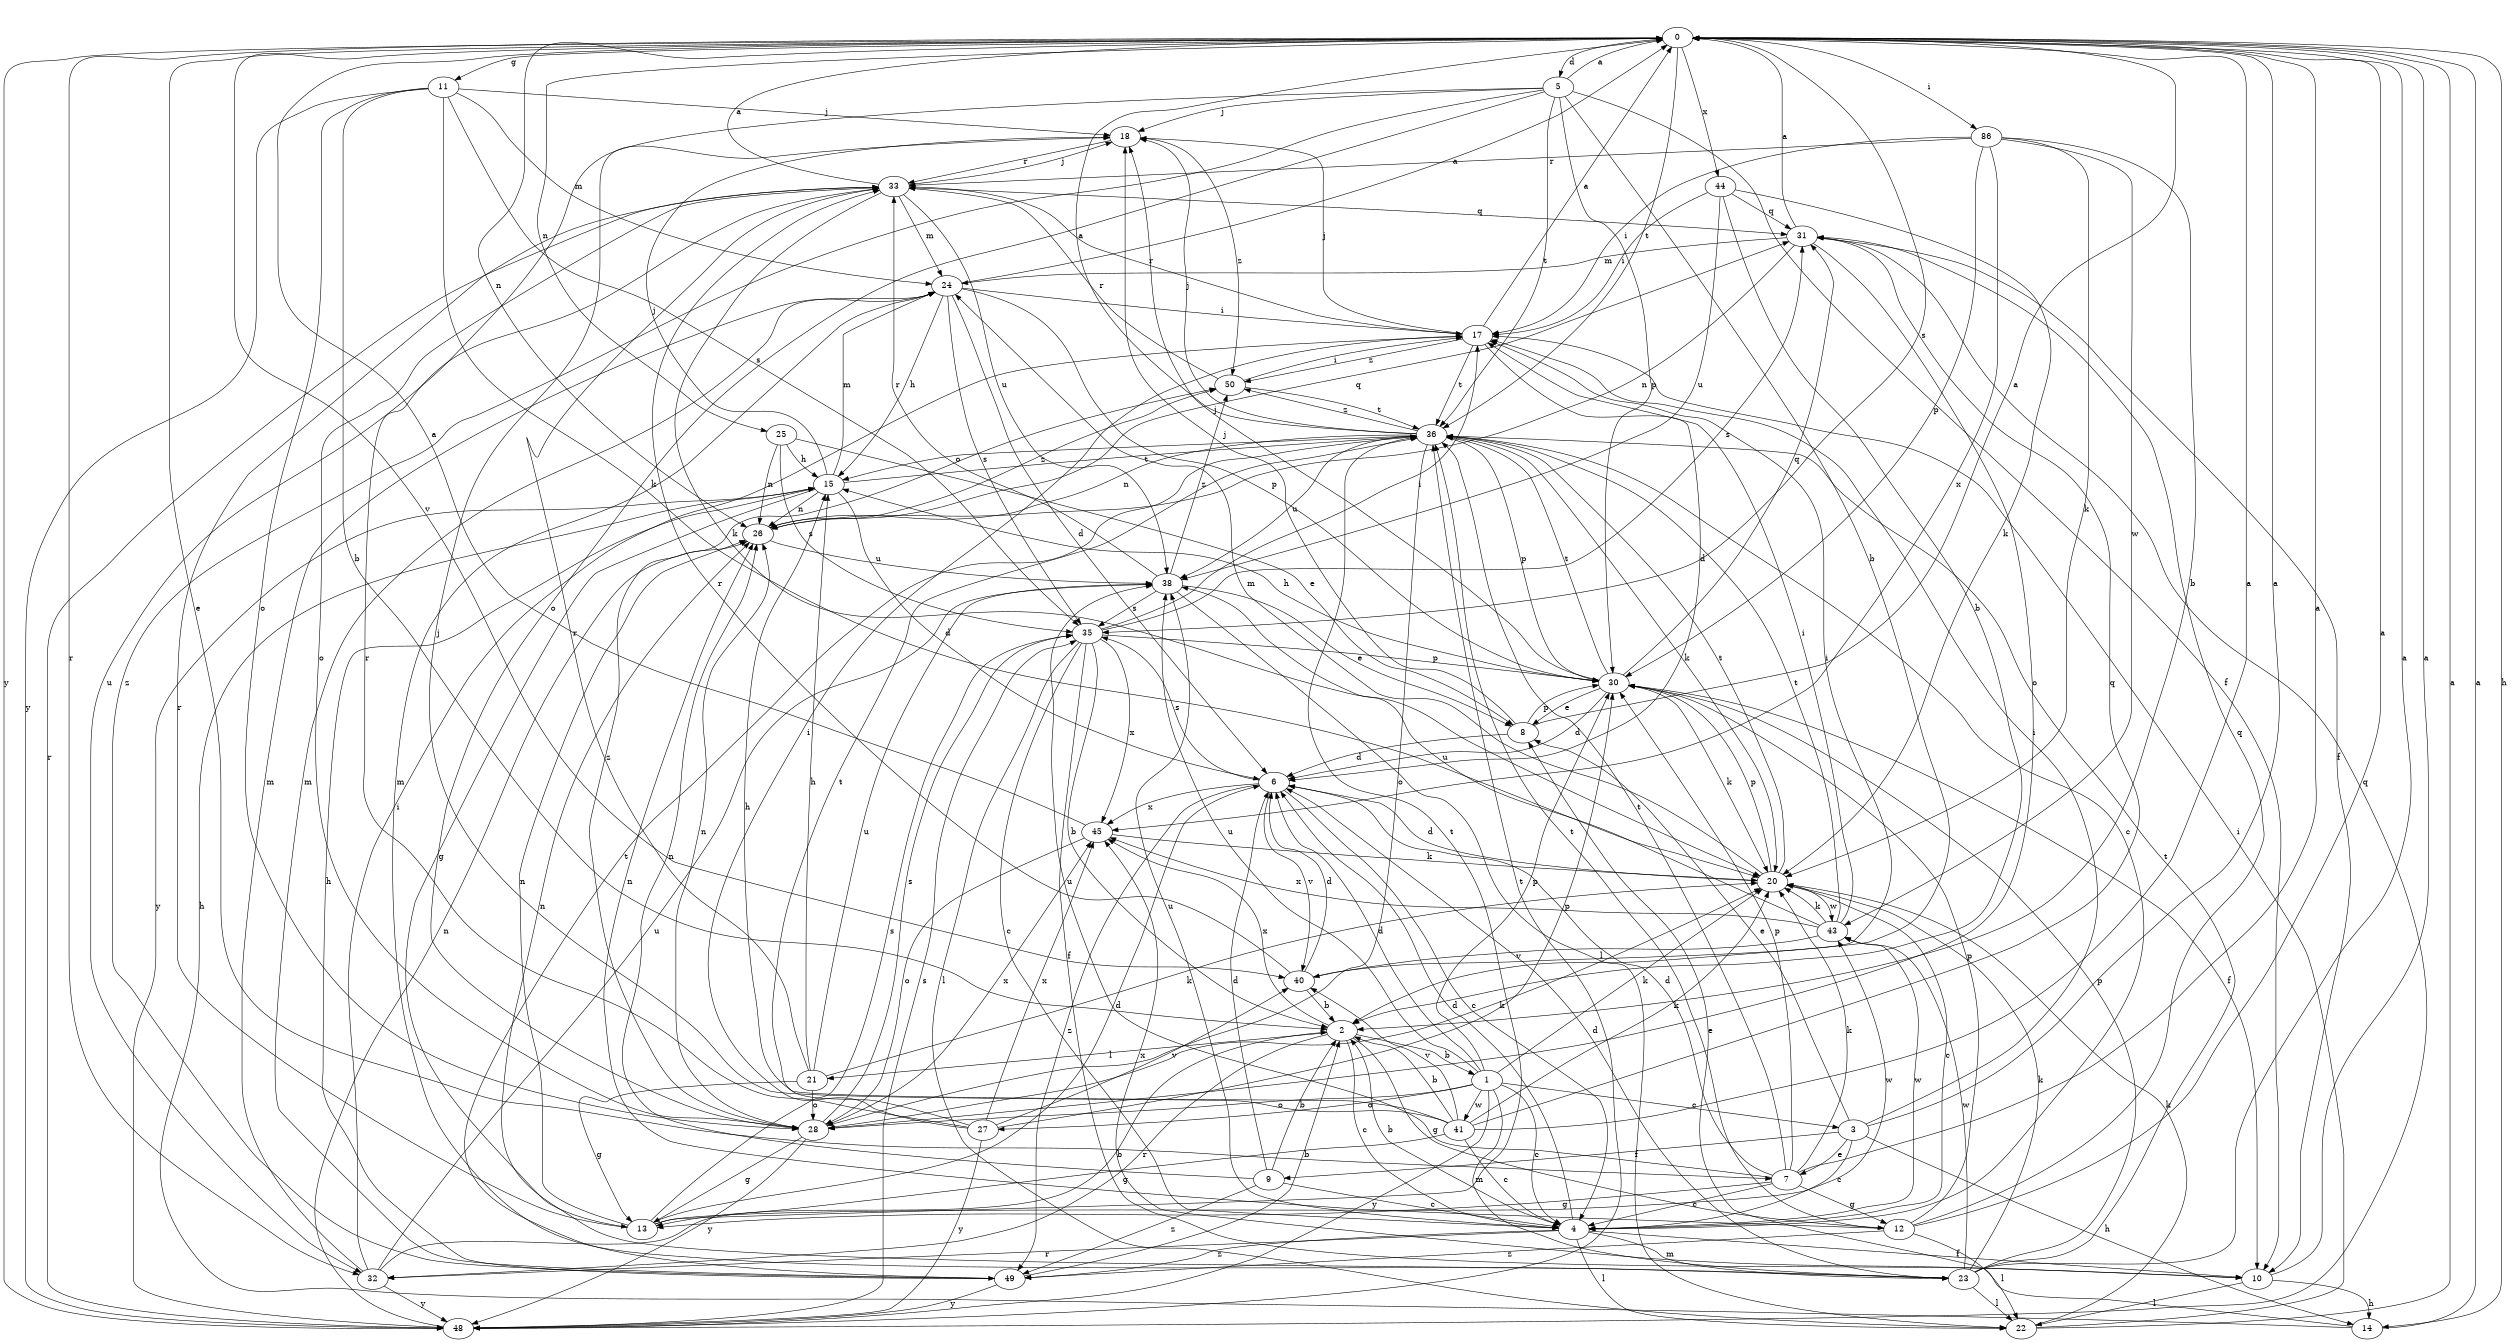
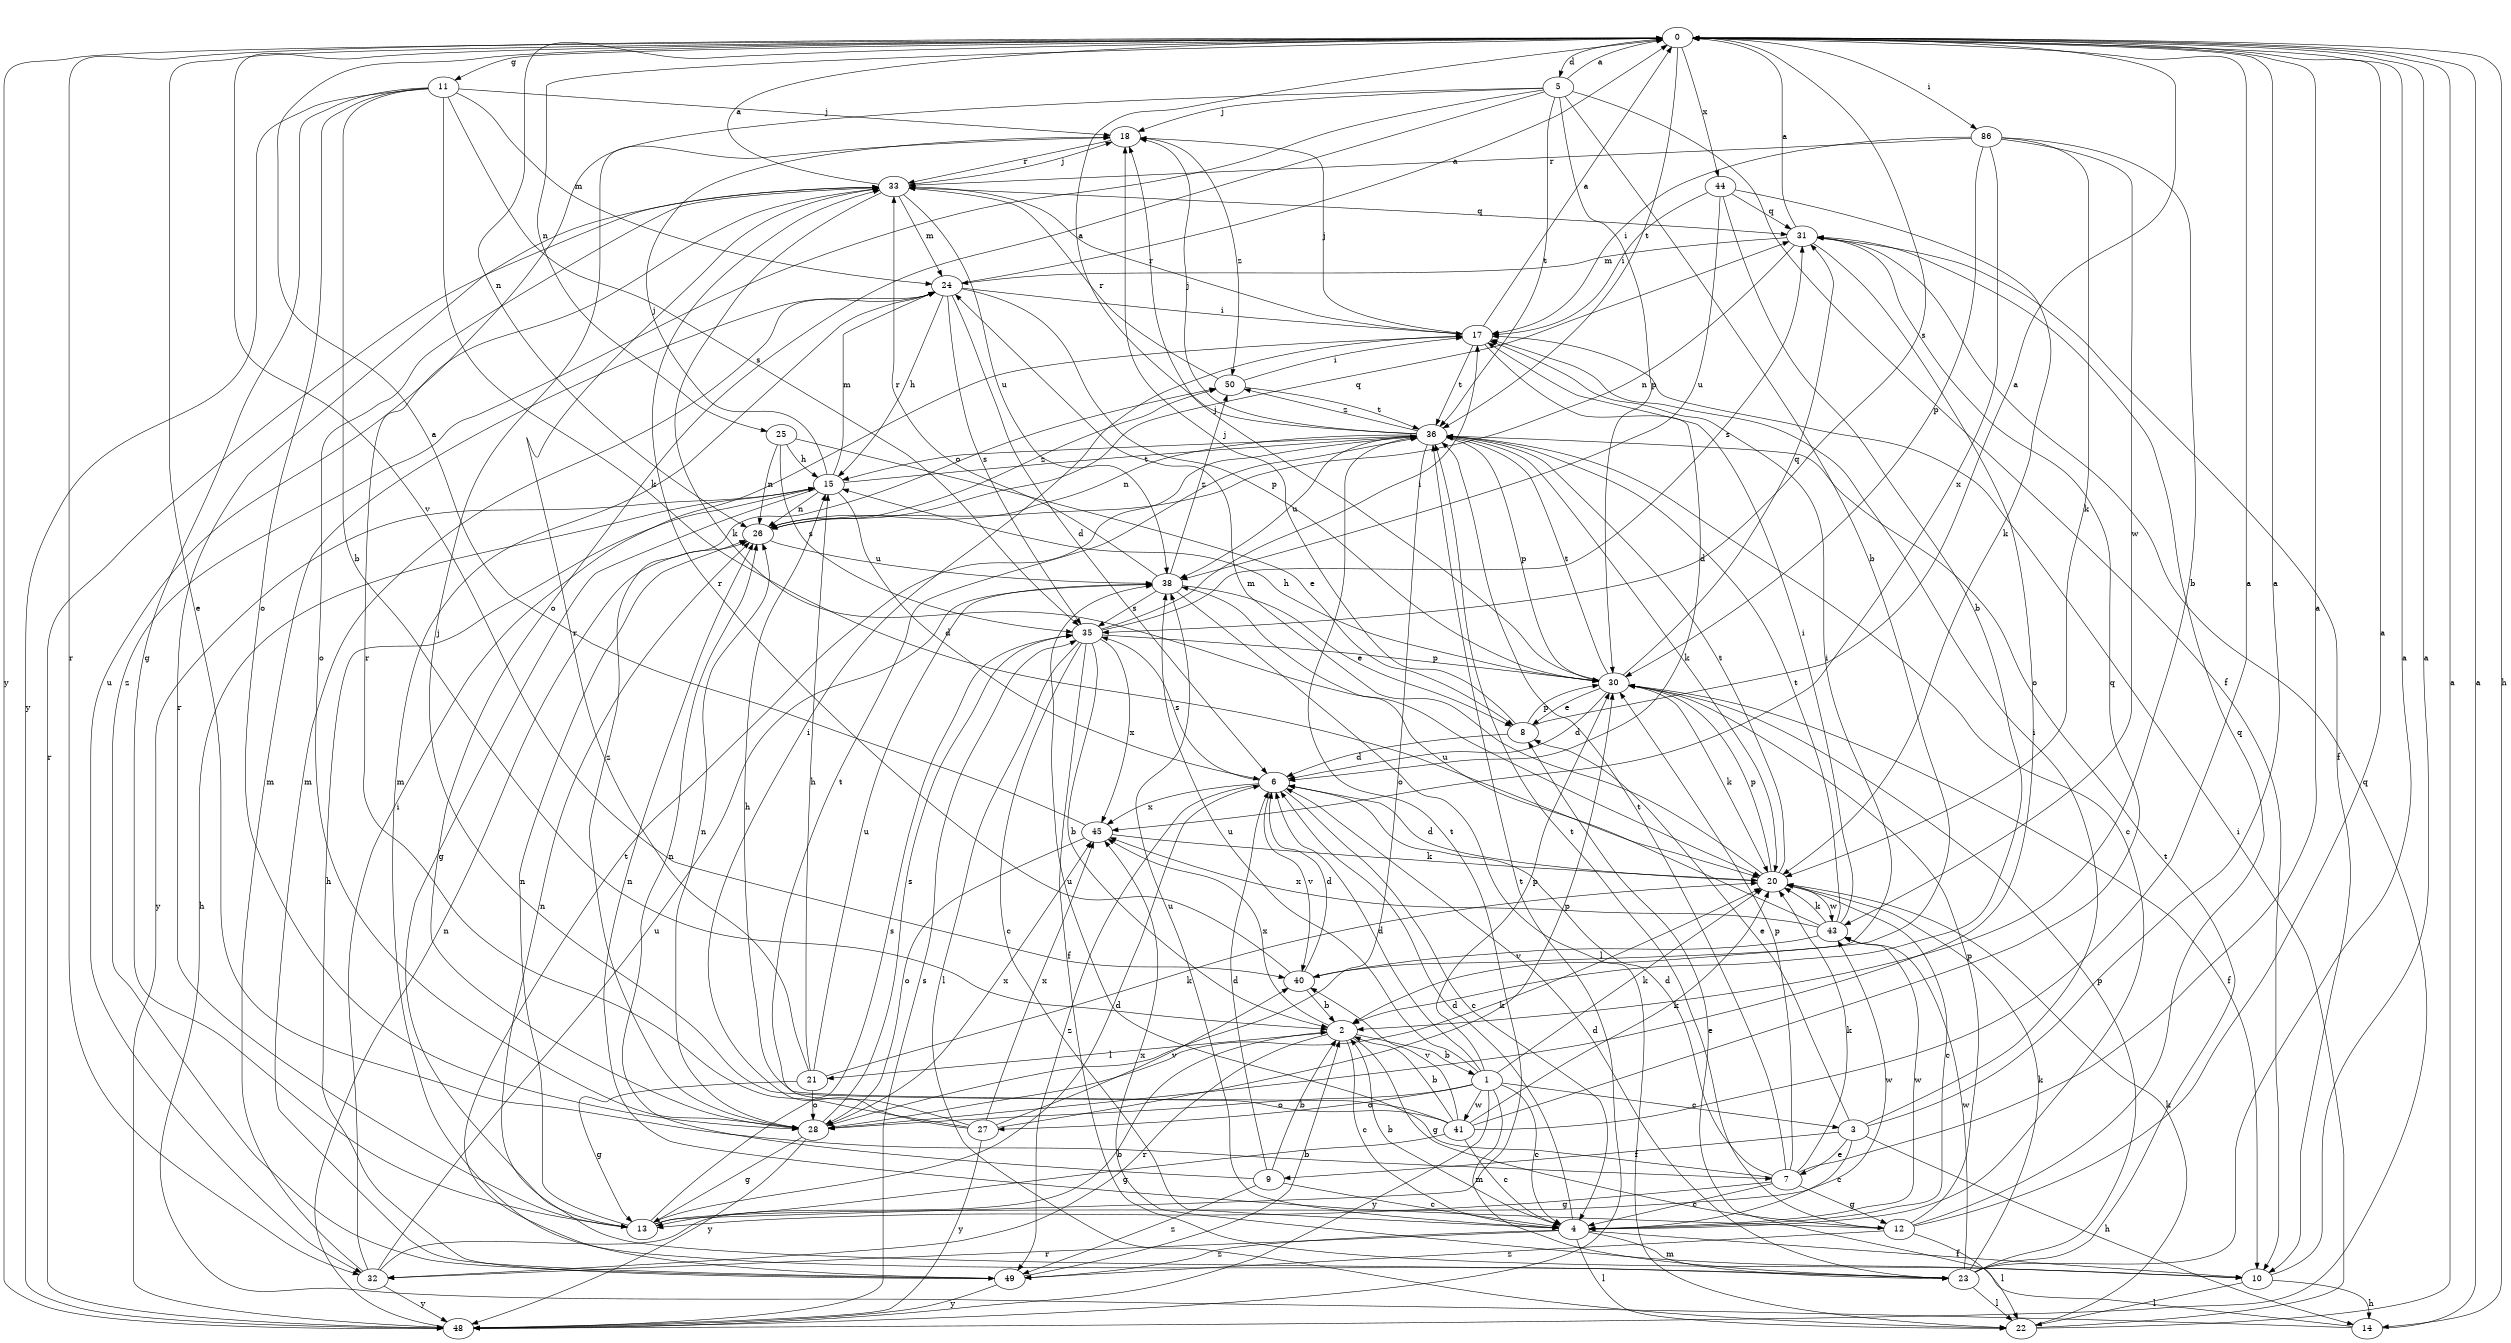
(1357, 360) -> none
none -> (135, 747)
